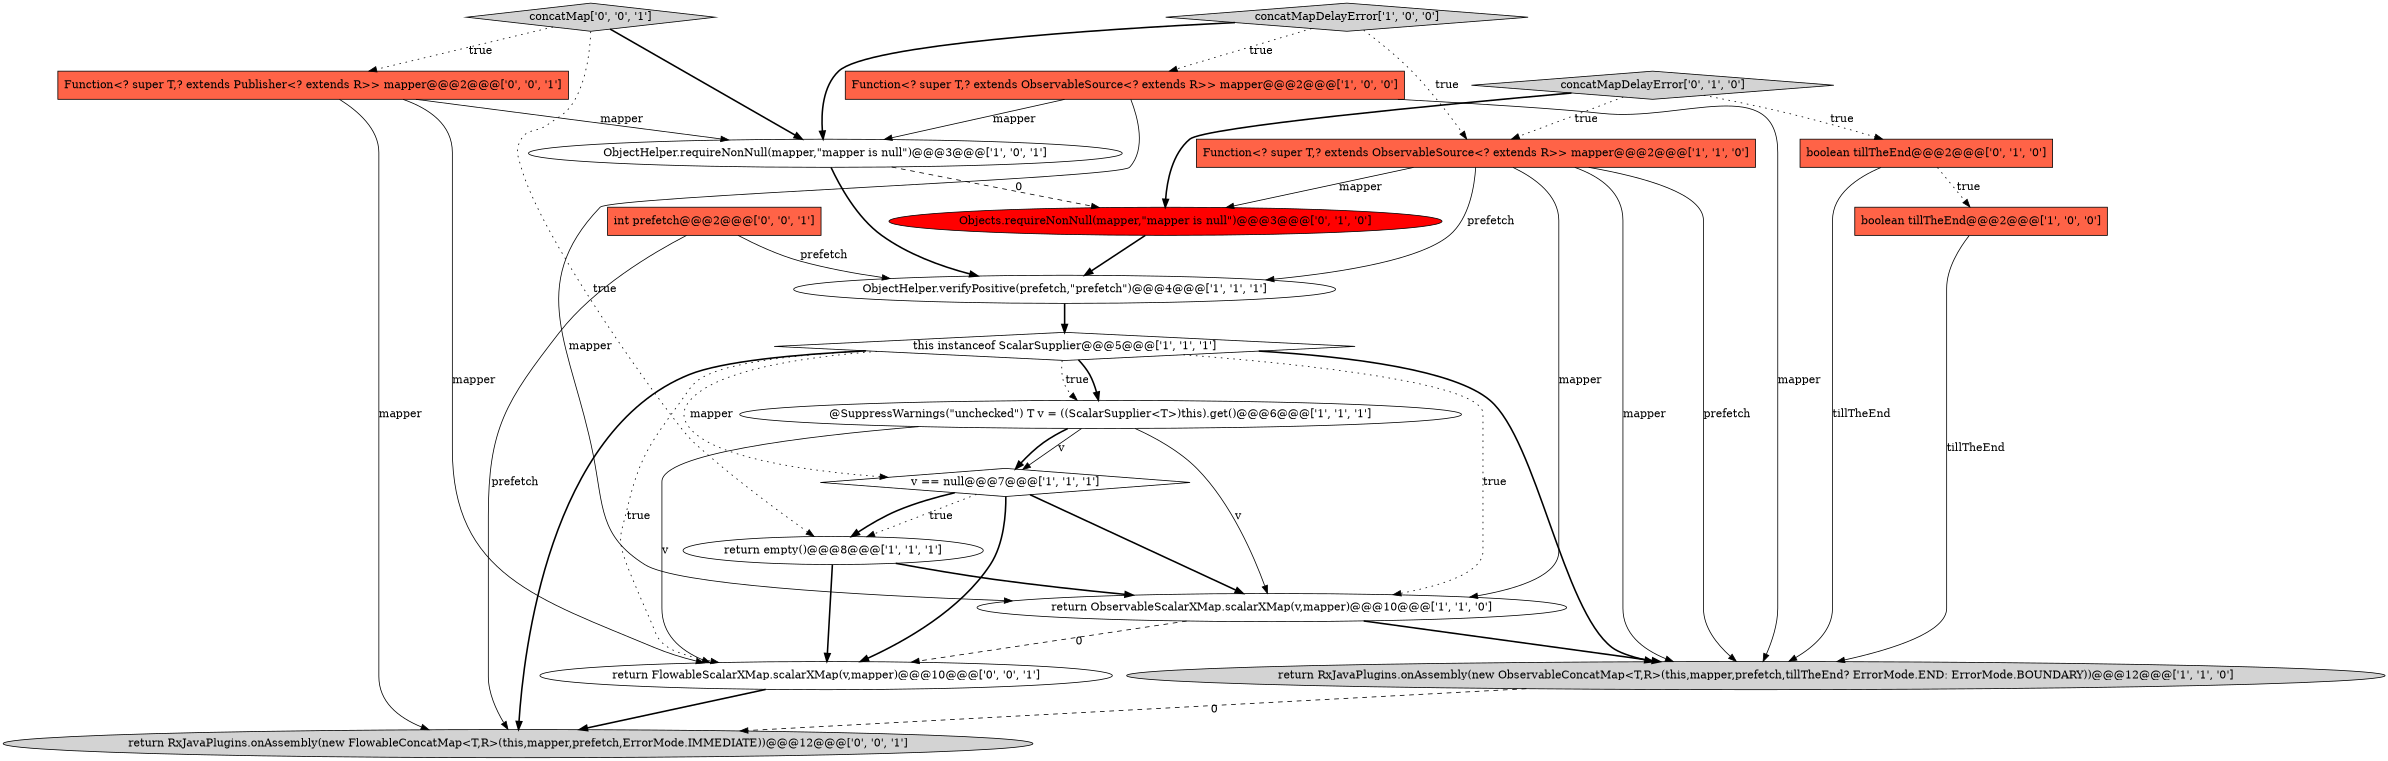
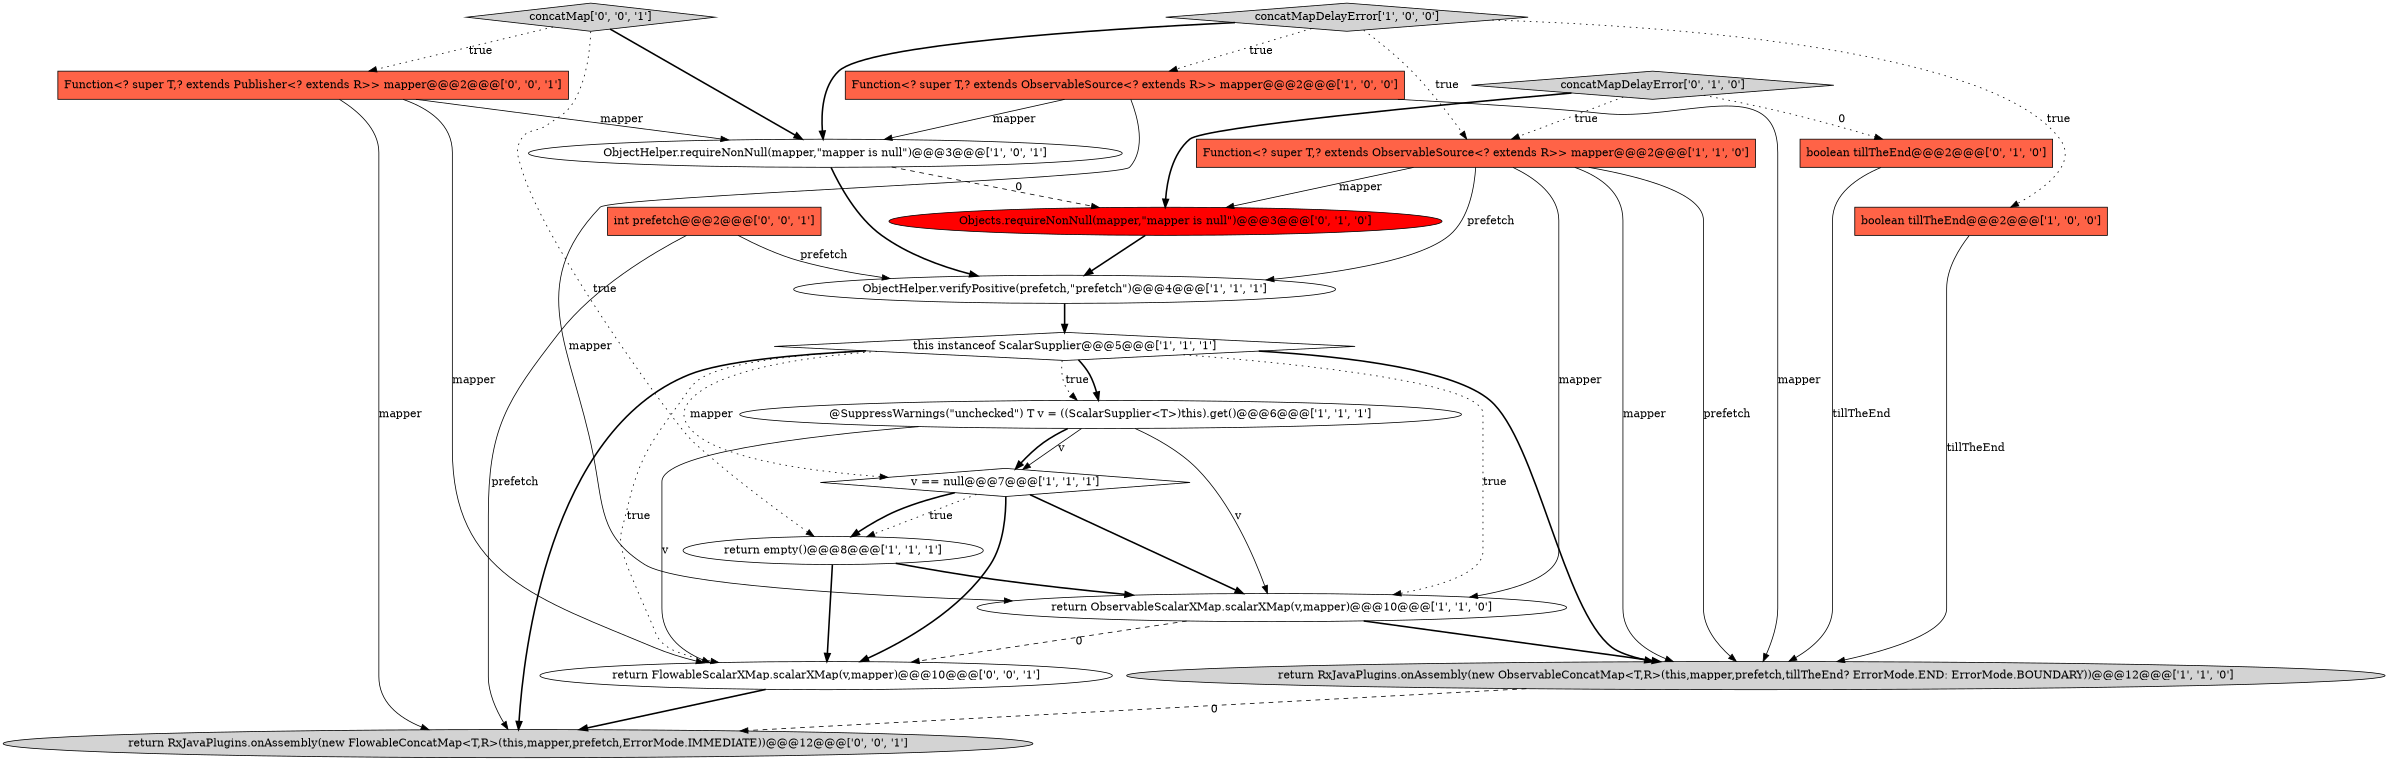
(1842, 119) -> (1842, 119)
(1951, 184) -> (1829, 50)
